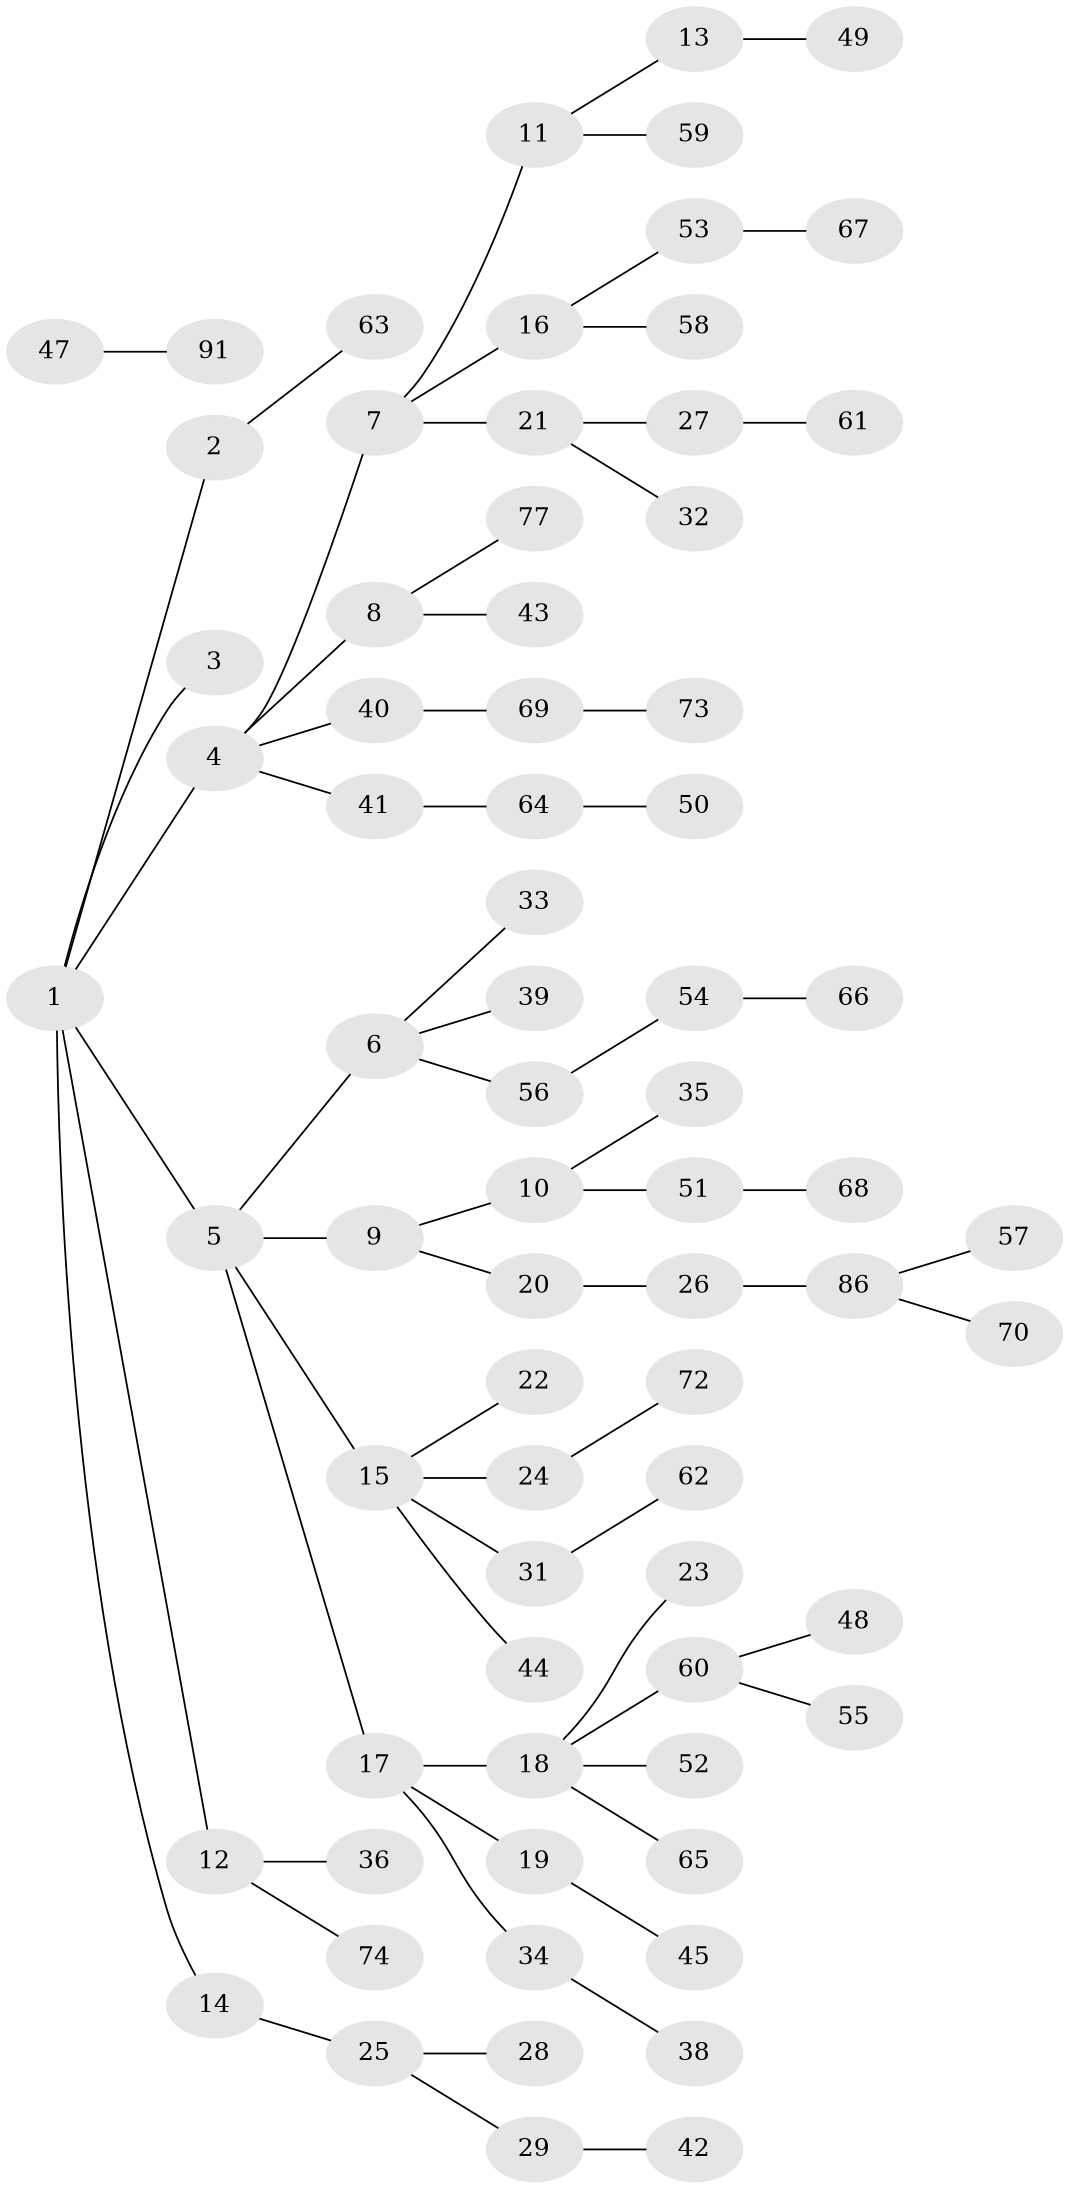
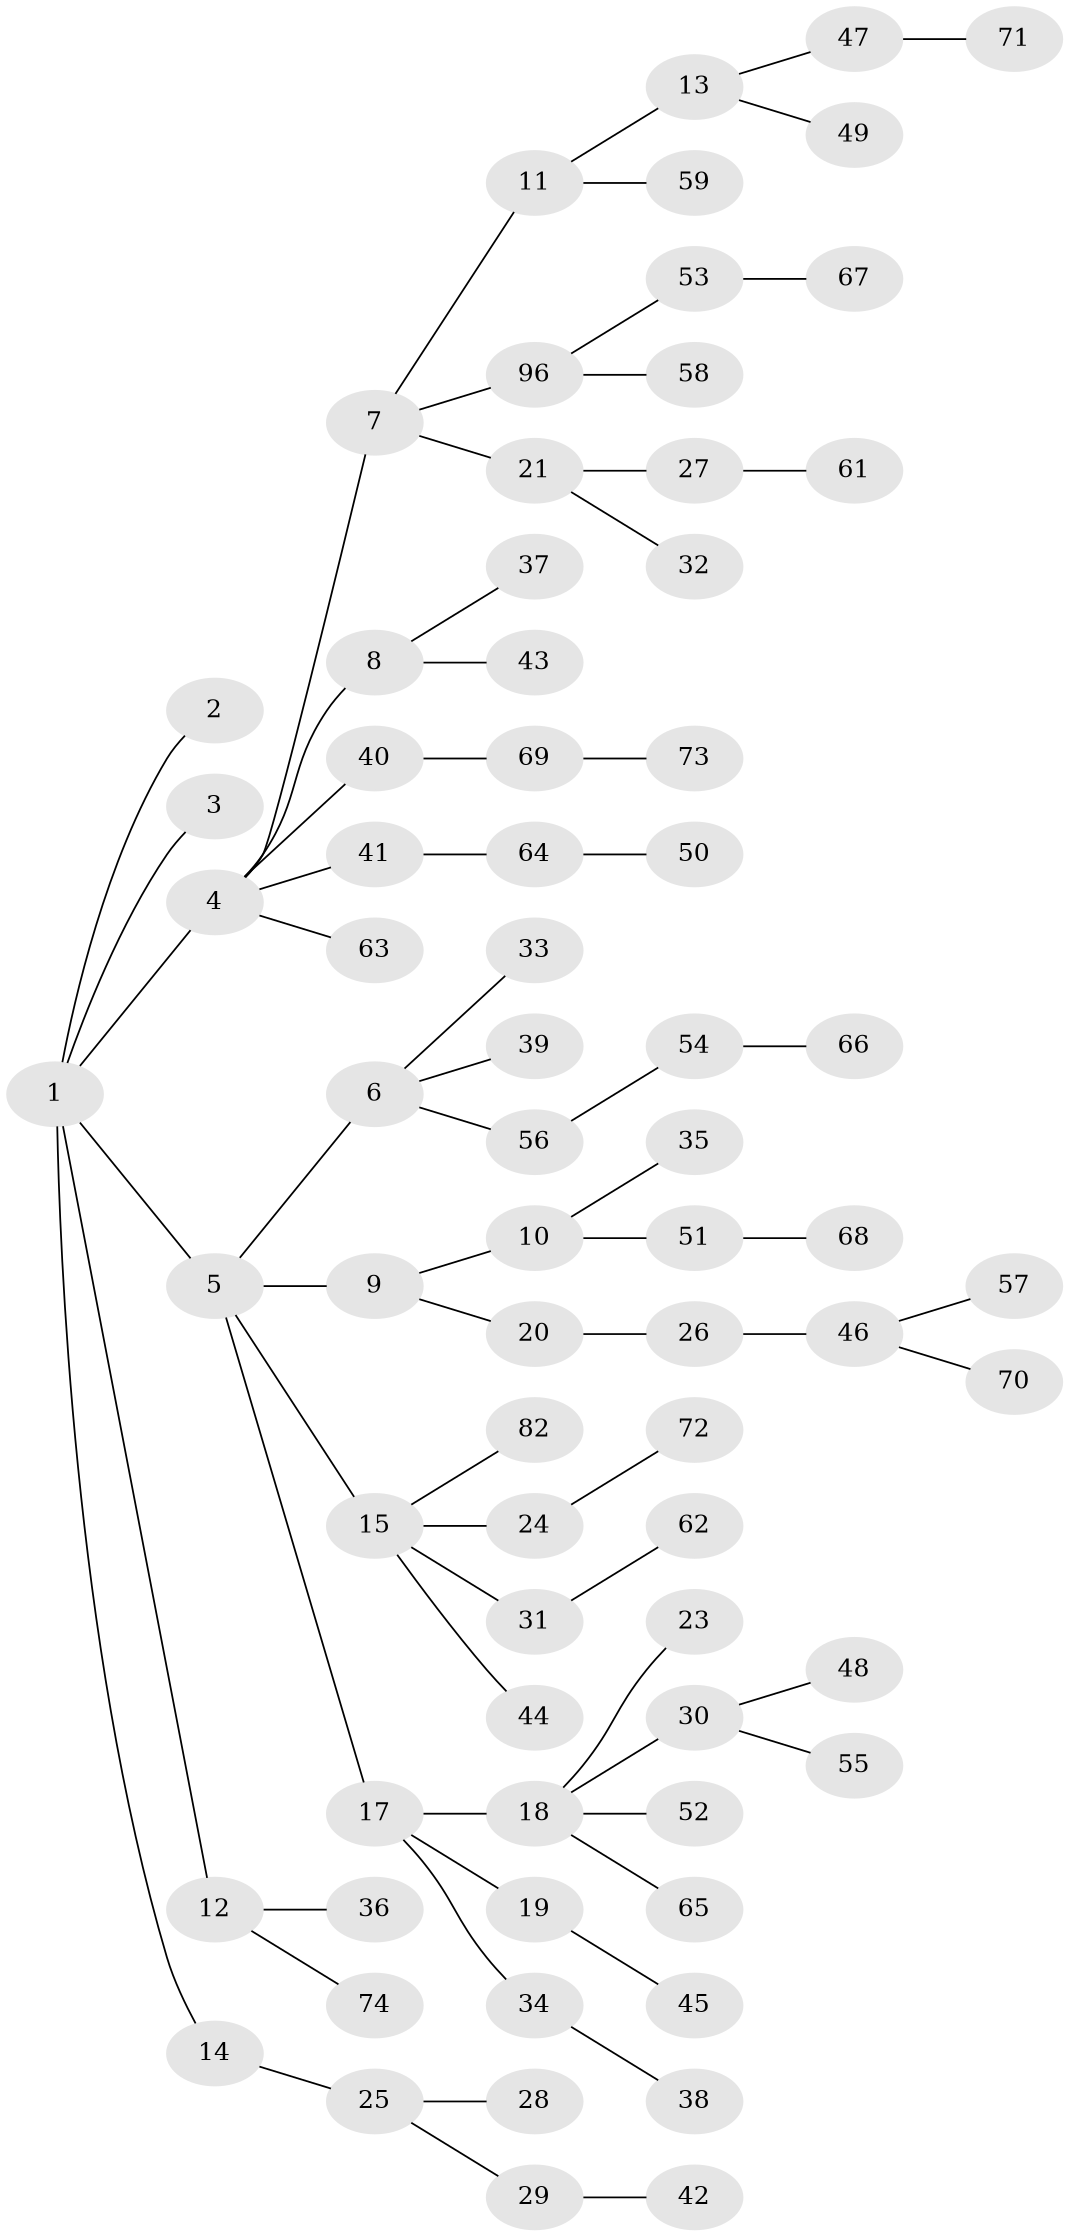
none -> (775, 63)
(535, 327) -> (535, 375)
(215, 352) -> (1014, 39)
(295, 387) -> (295, 926)
(535, 519) -> (535, 567)
(854, 1286) -> (854, 1334)
(535, 1382) -> (535, 1430)
(695, 1670) -> (695, 1718)
